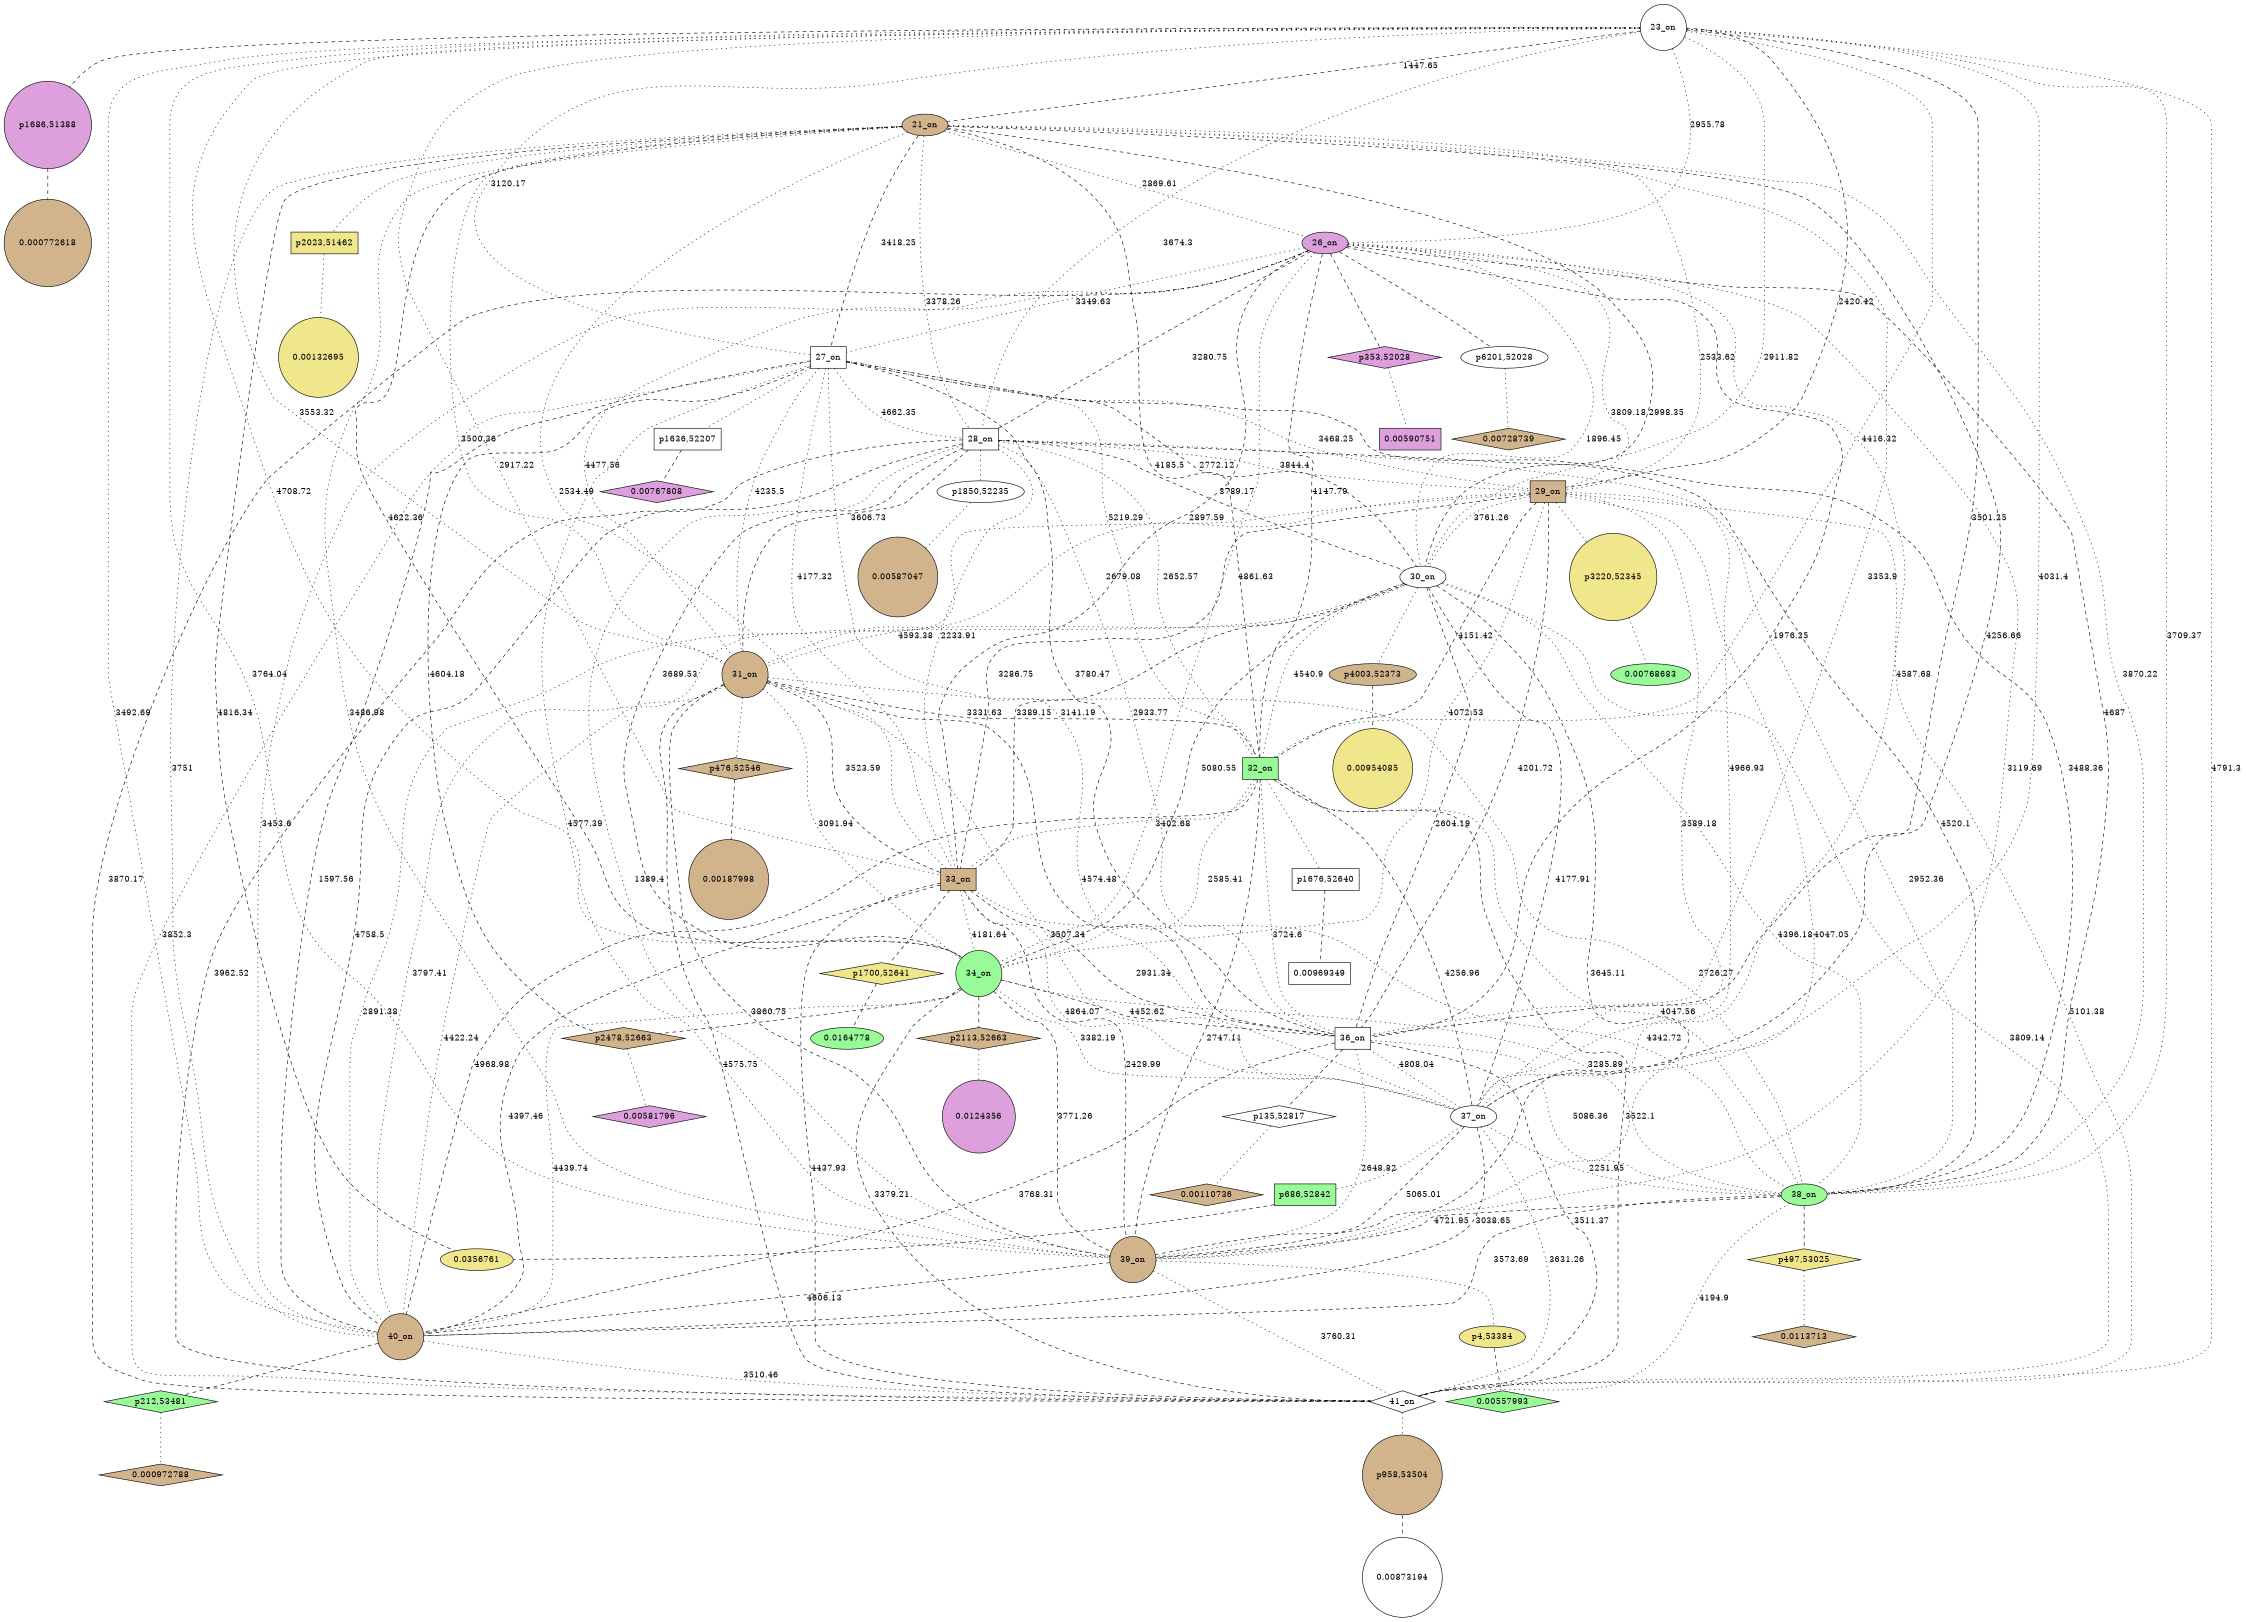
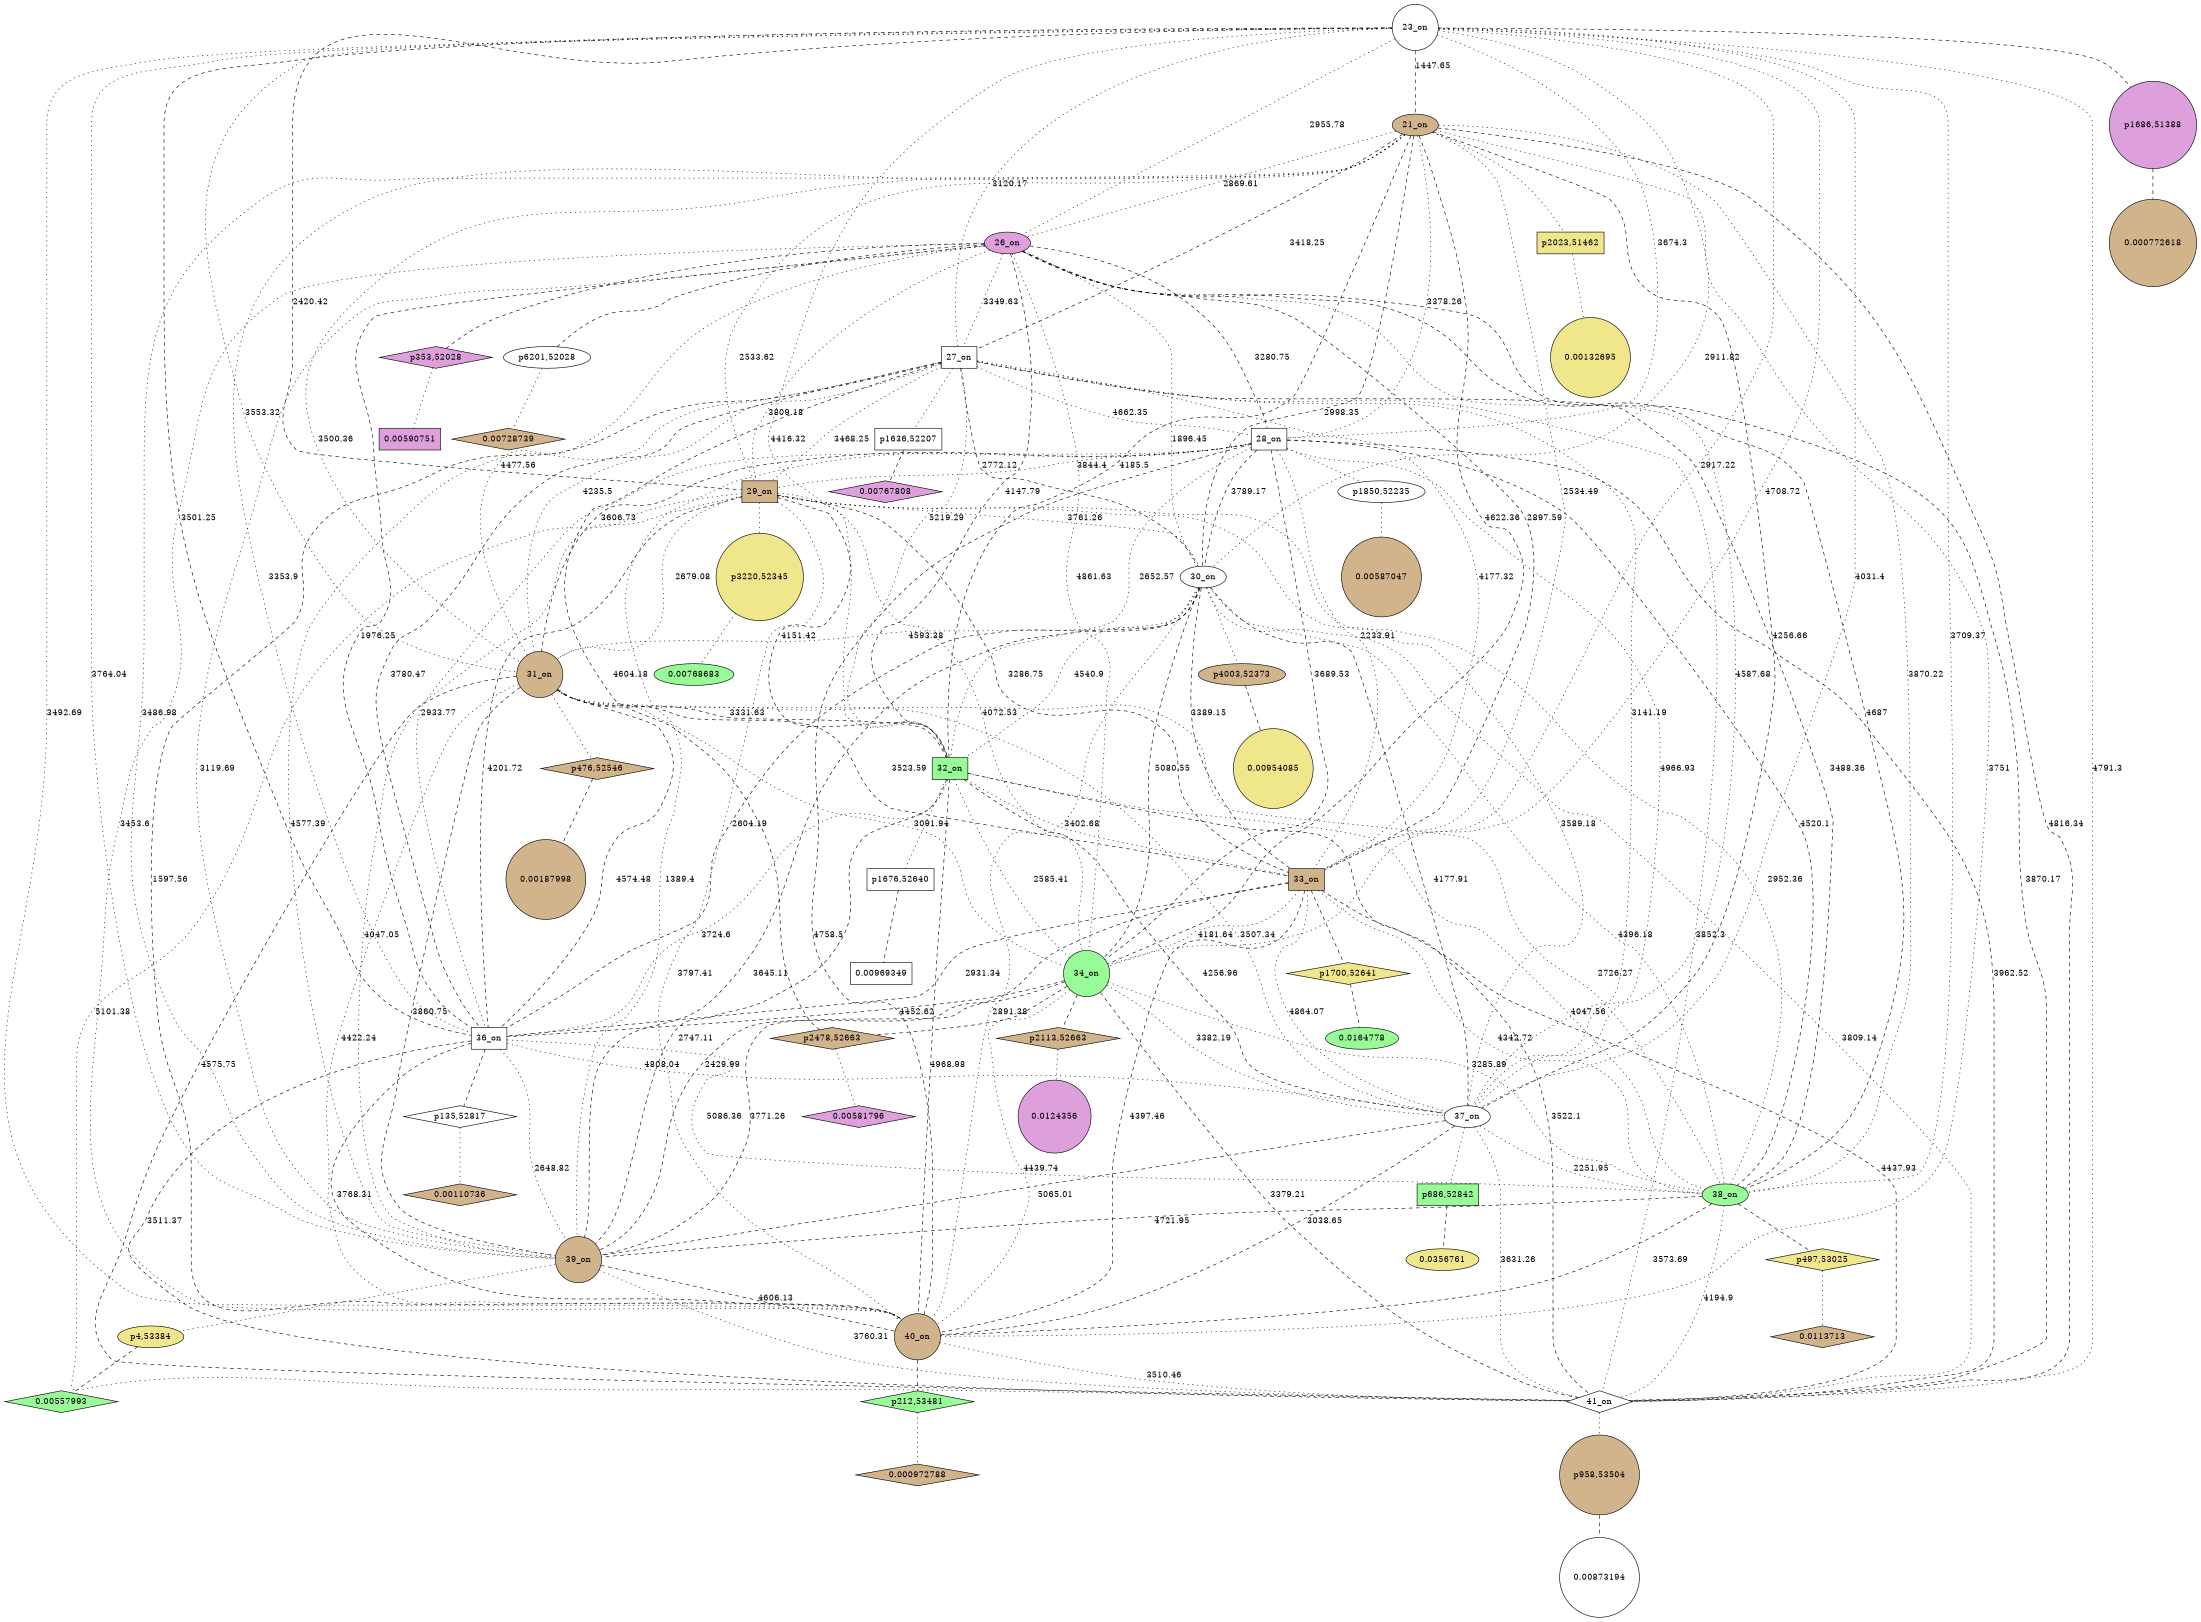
(241, 453) -> (2040, 799)
